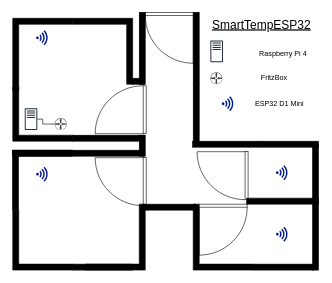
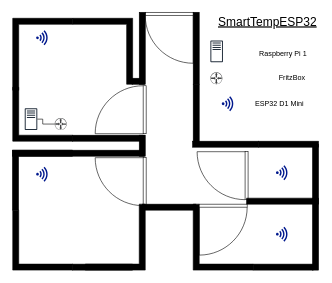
(262, 24) -> (268, 21)
(283, 54) -> (283, 54)
(274, 78) -> (292, 78)
